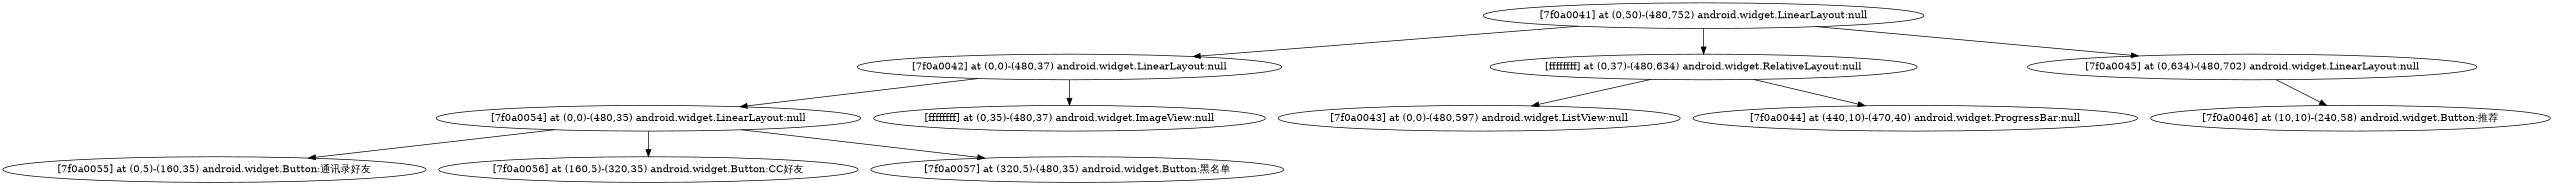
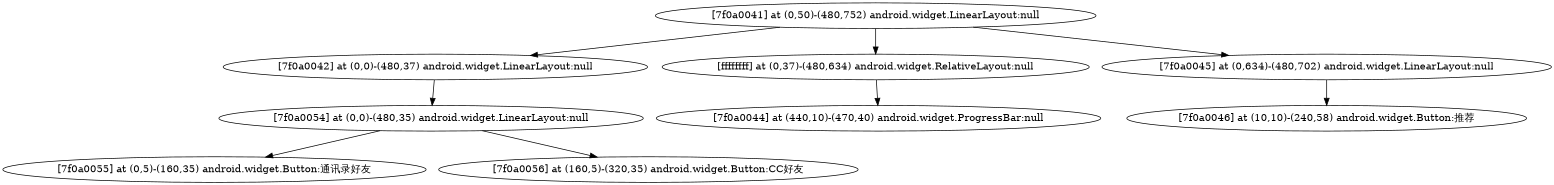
(1069, 118) -> none
(1479, 118) -> none
(1077, 170) -> none
